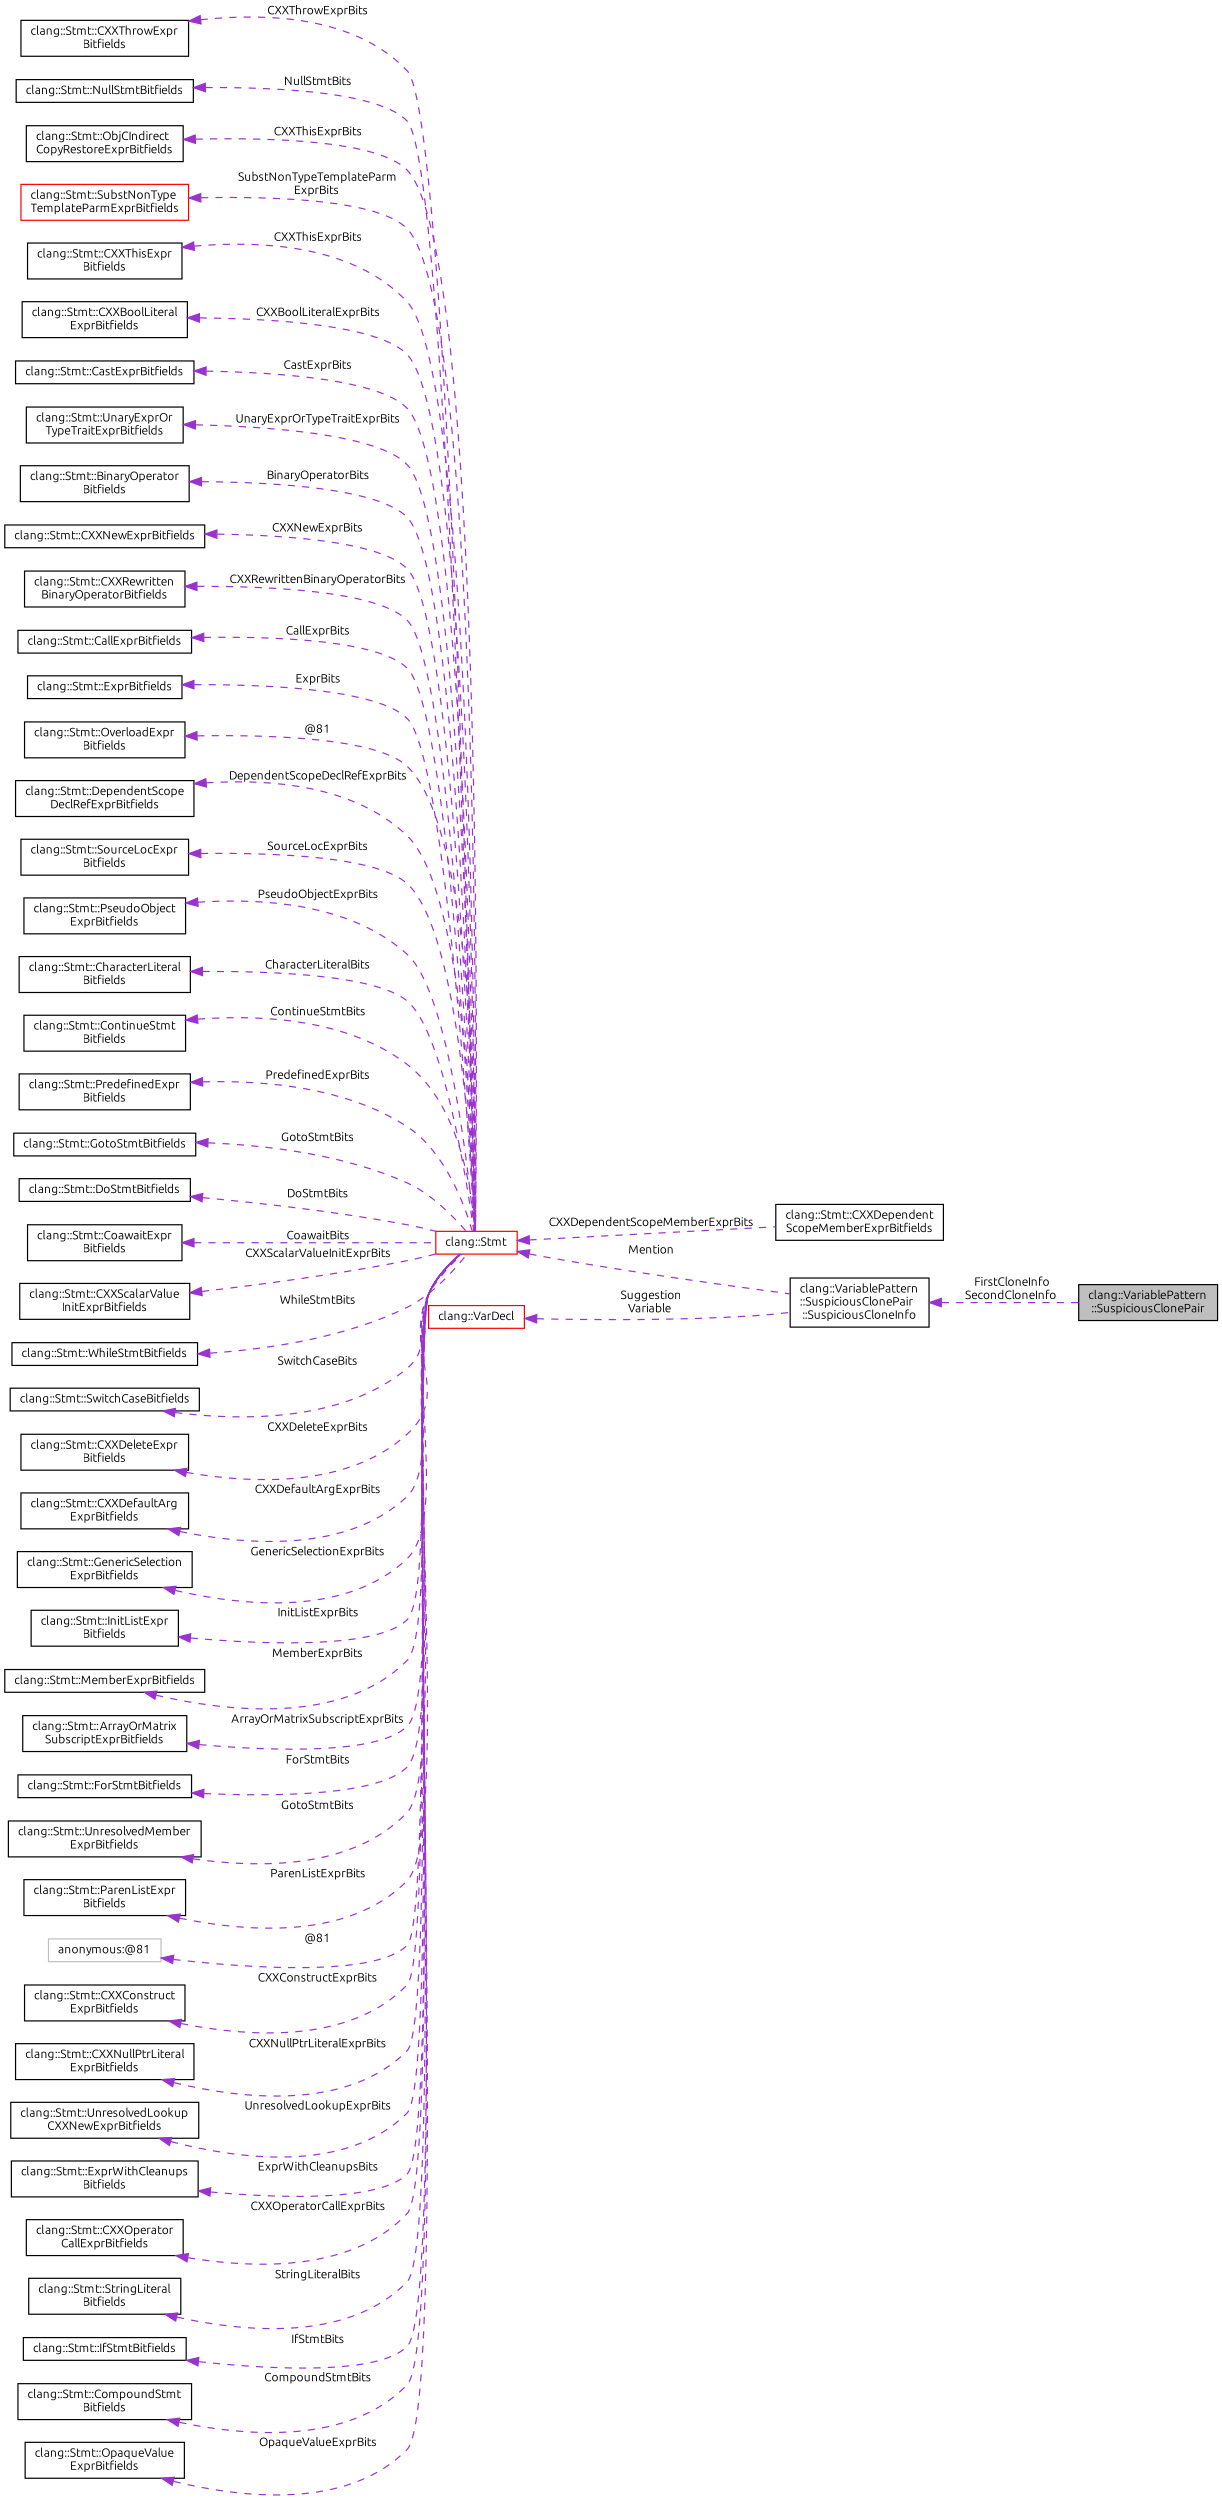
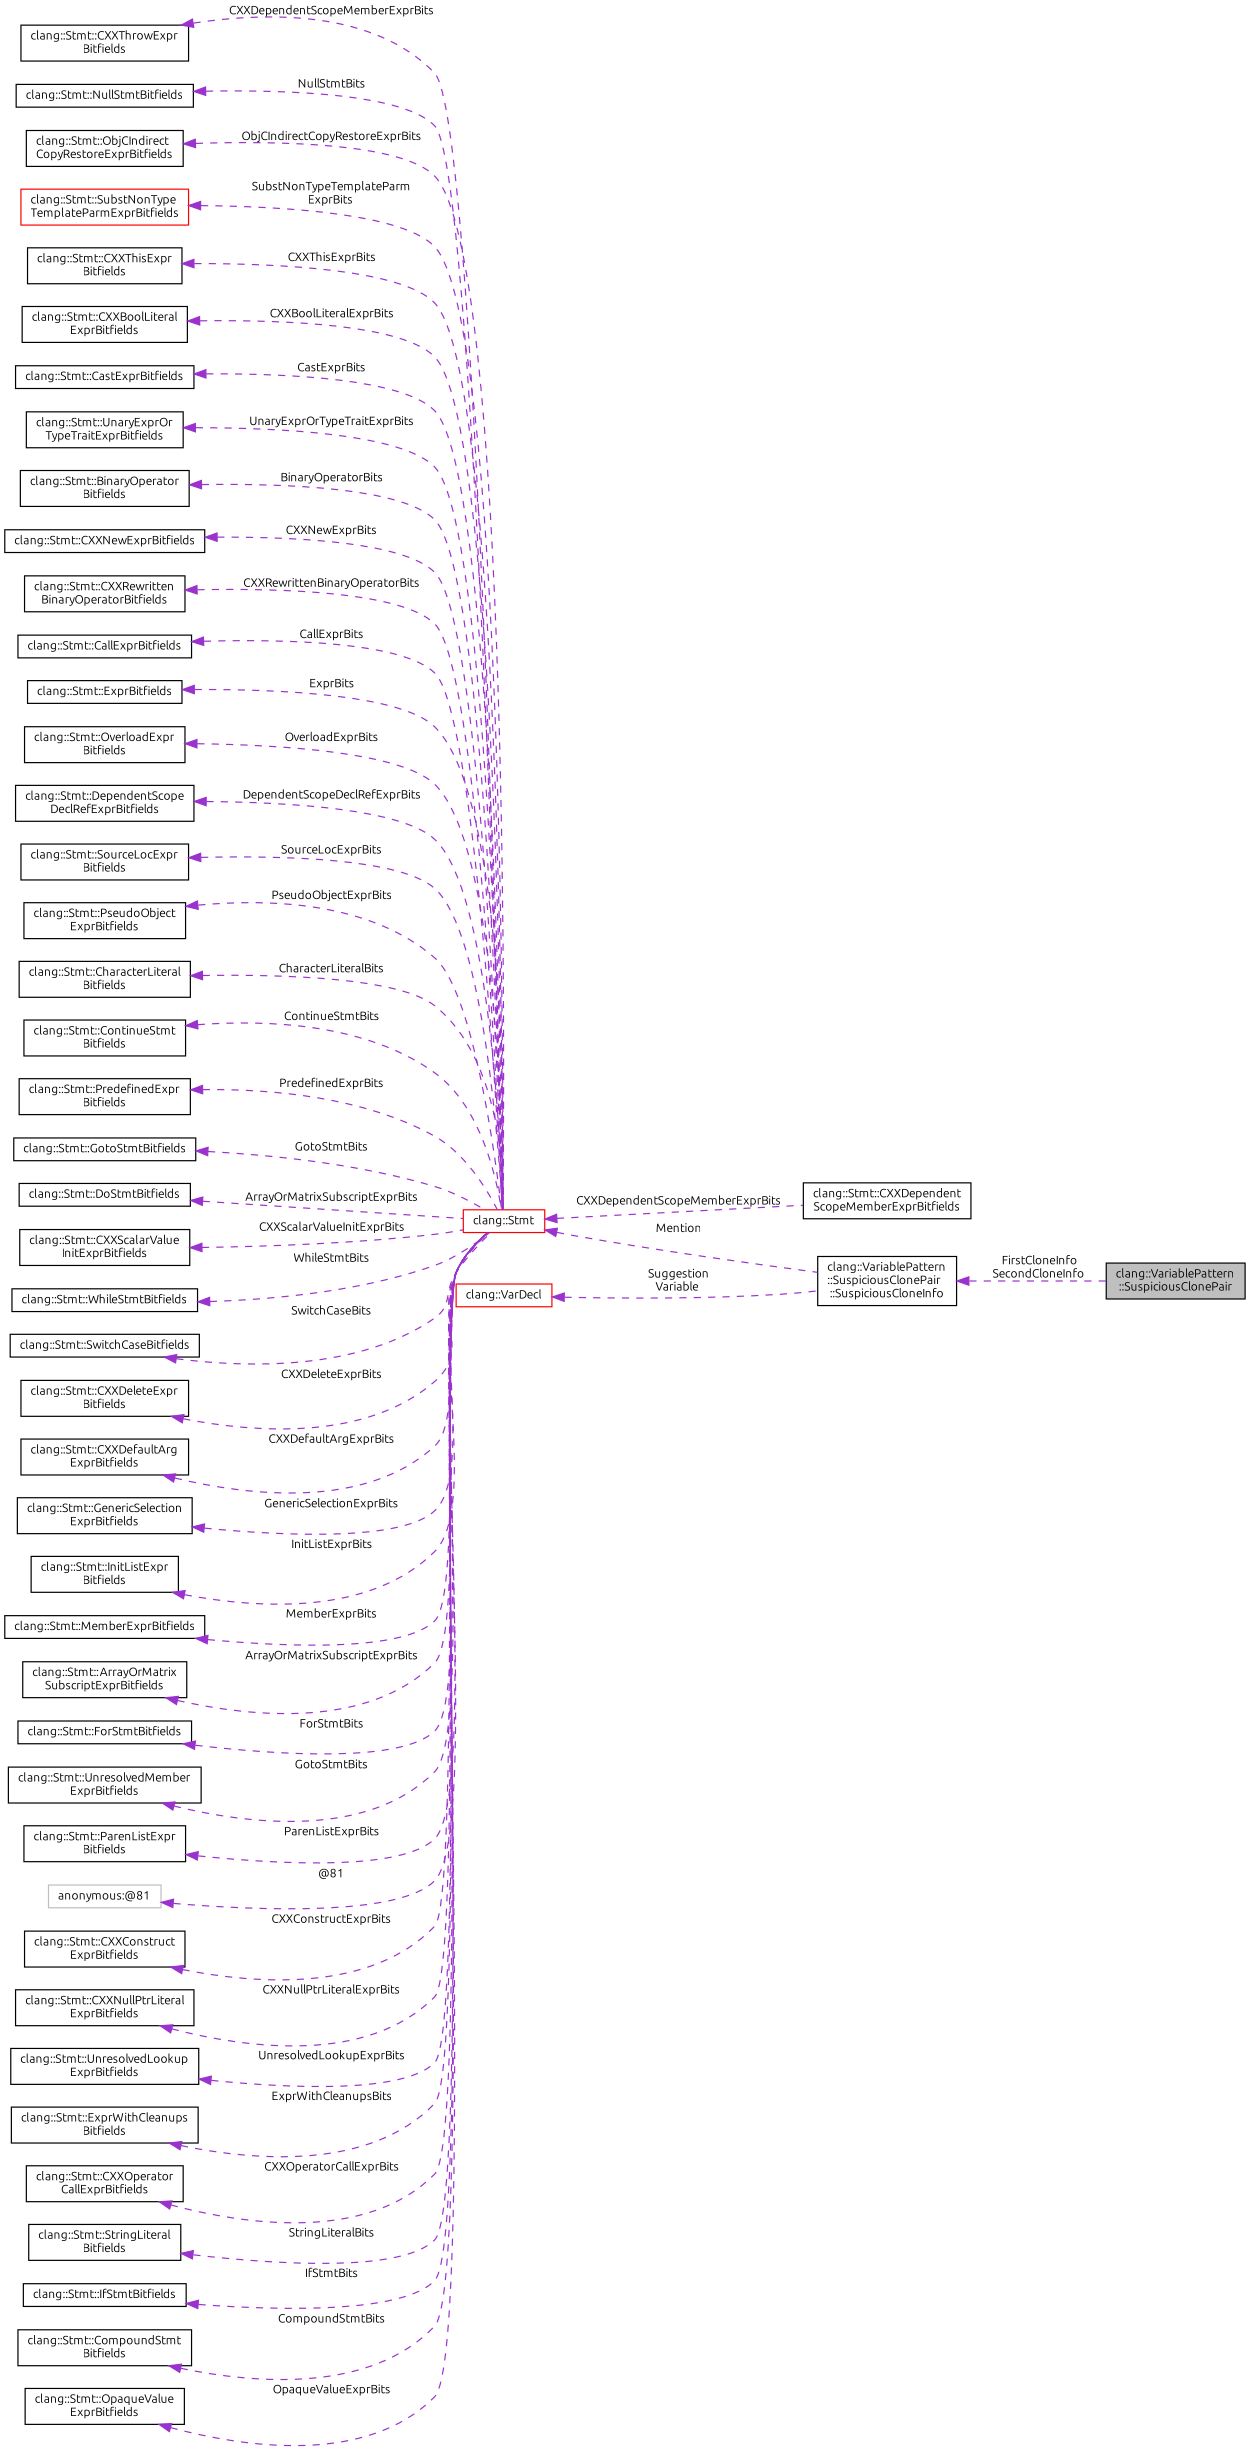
(317, 11) -> (330, 11)
(317, 132) -> (330, 137)
(317, 730) -> (330, 738)
(317, 1194) -> (330, 1198)
(105, 1243) -> none
(105, 2120) -> (105, 2066)
